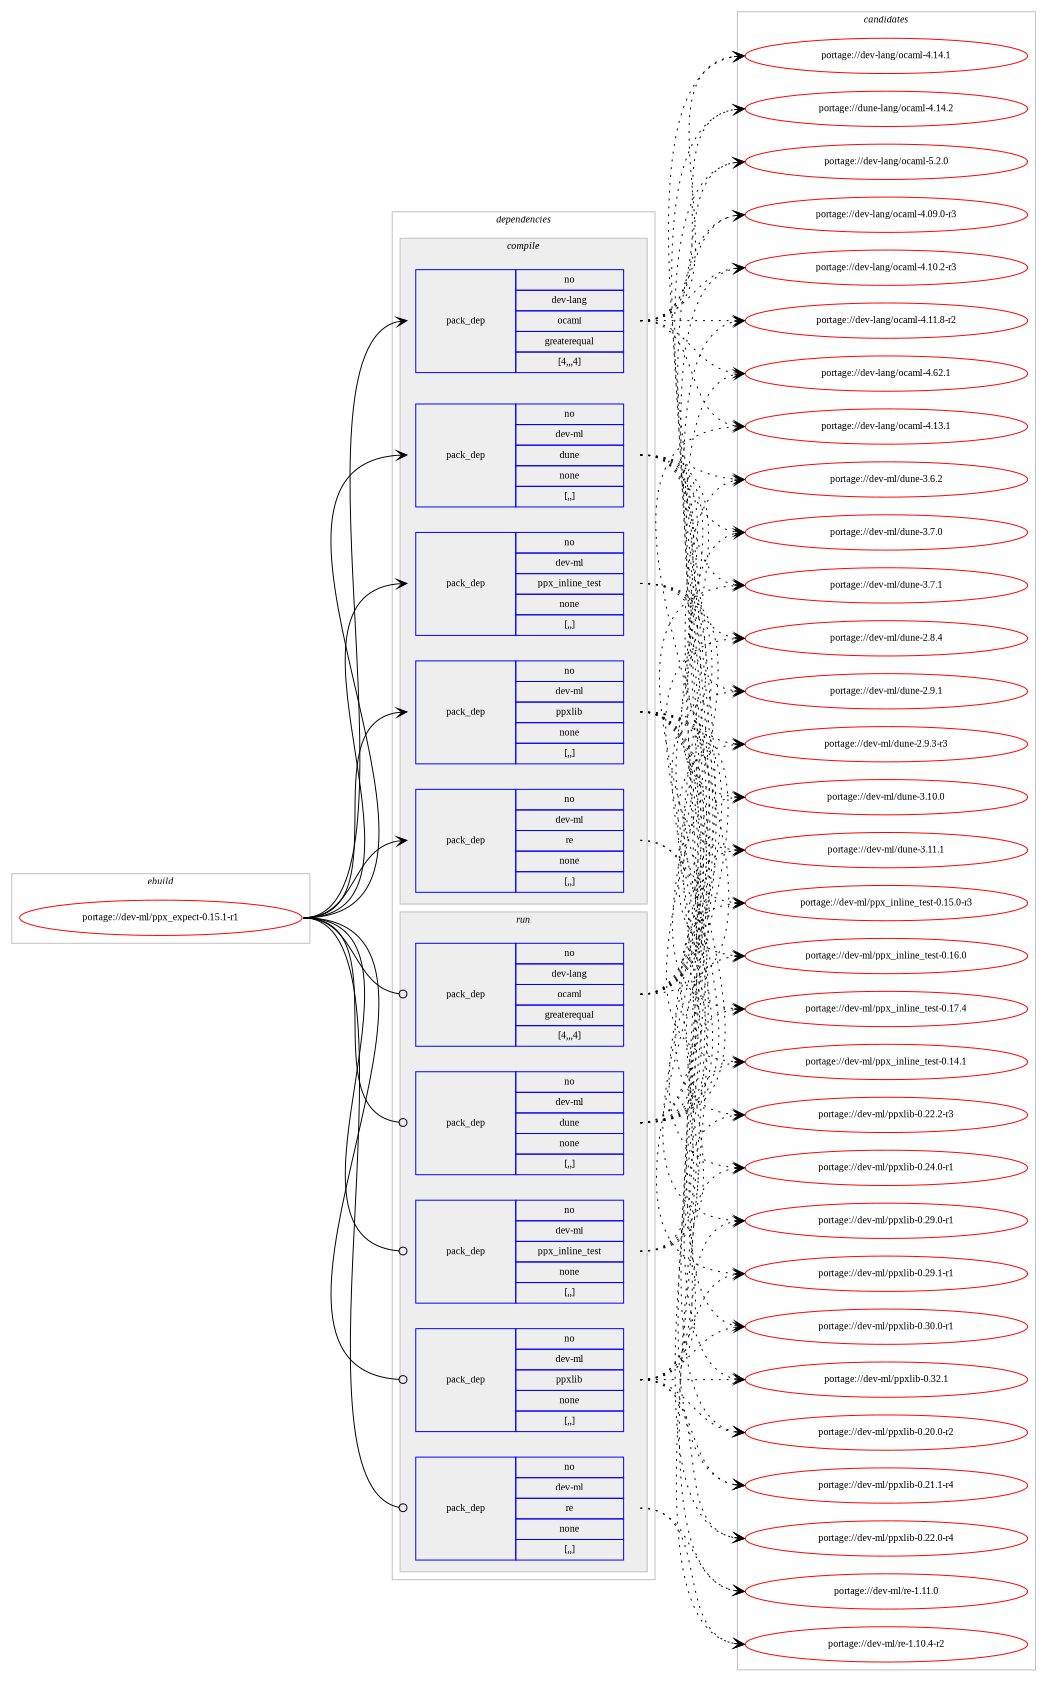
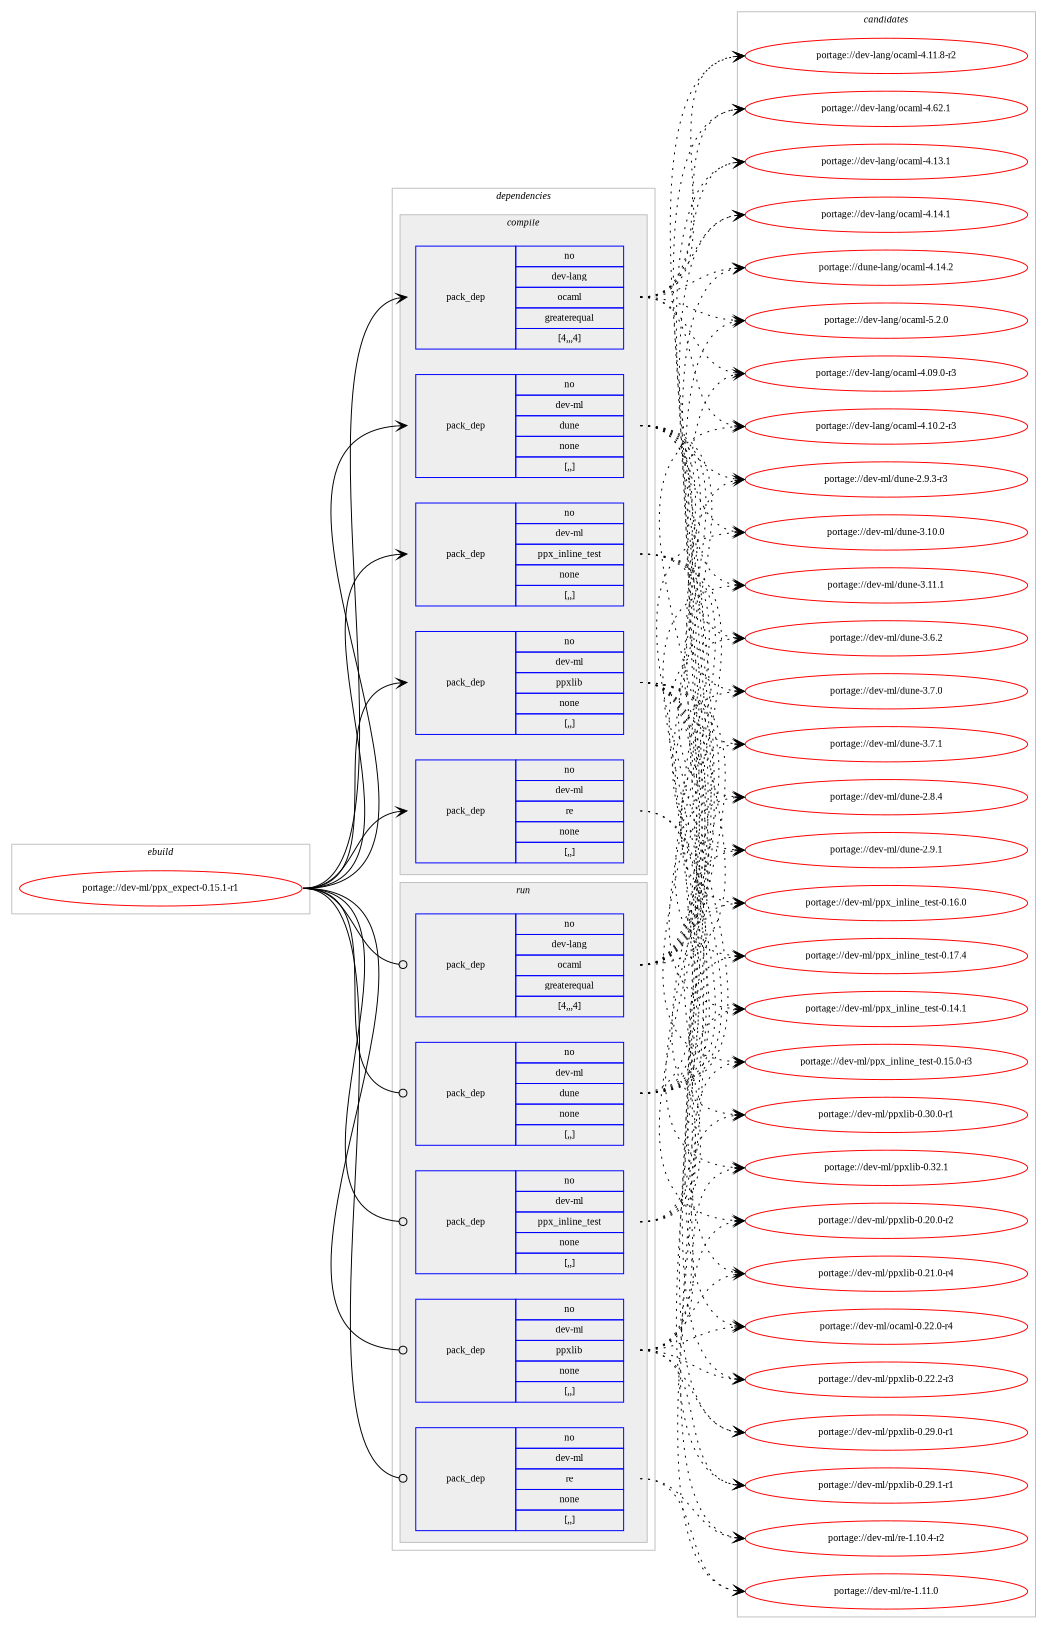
(886, 1168) -> none
(886, 1486) -> (886, 1274)
(886, 1538) -> (886, 1327)
